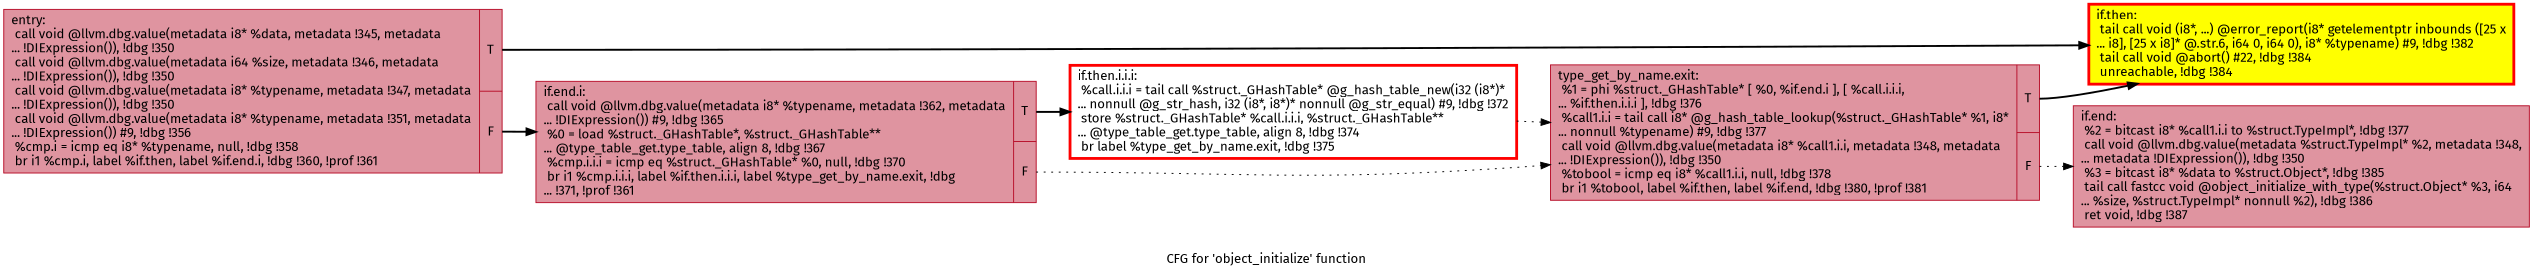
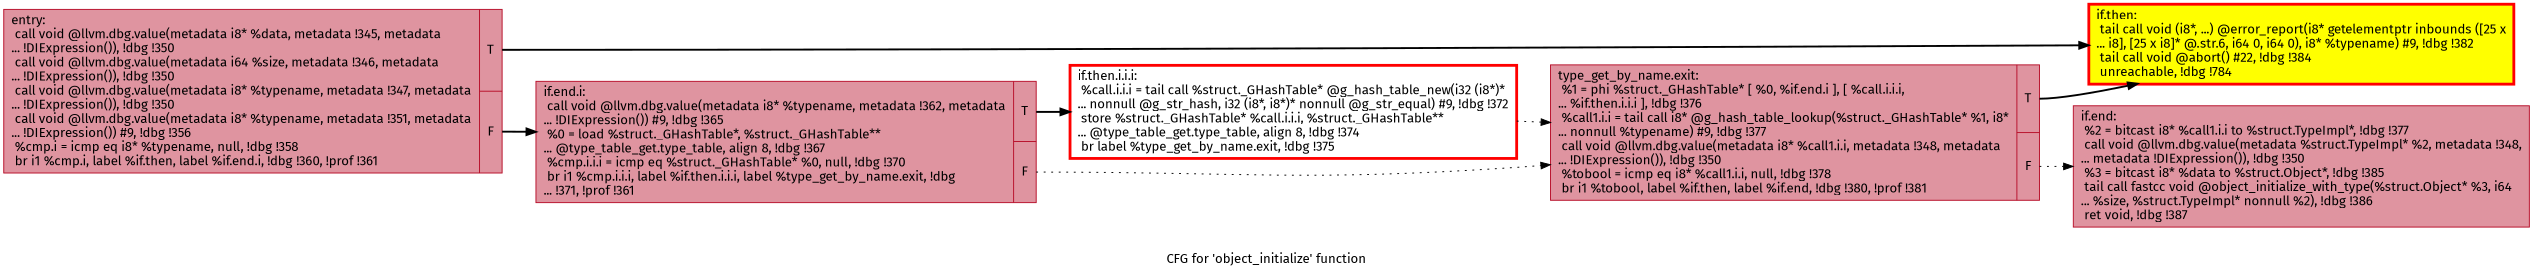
(2165, 72) -> (2165, 72)
